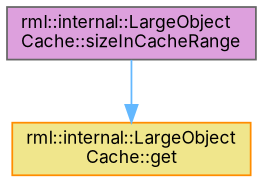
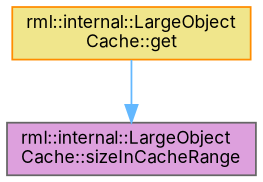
(131, 82) -> (131, 82)
